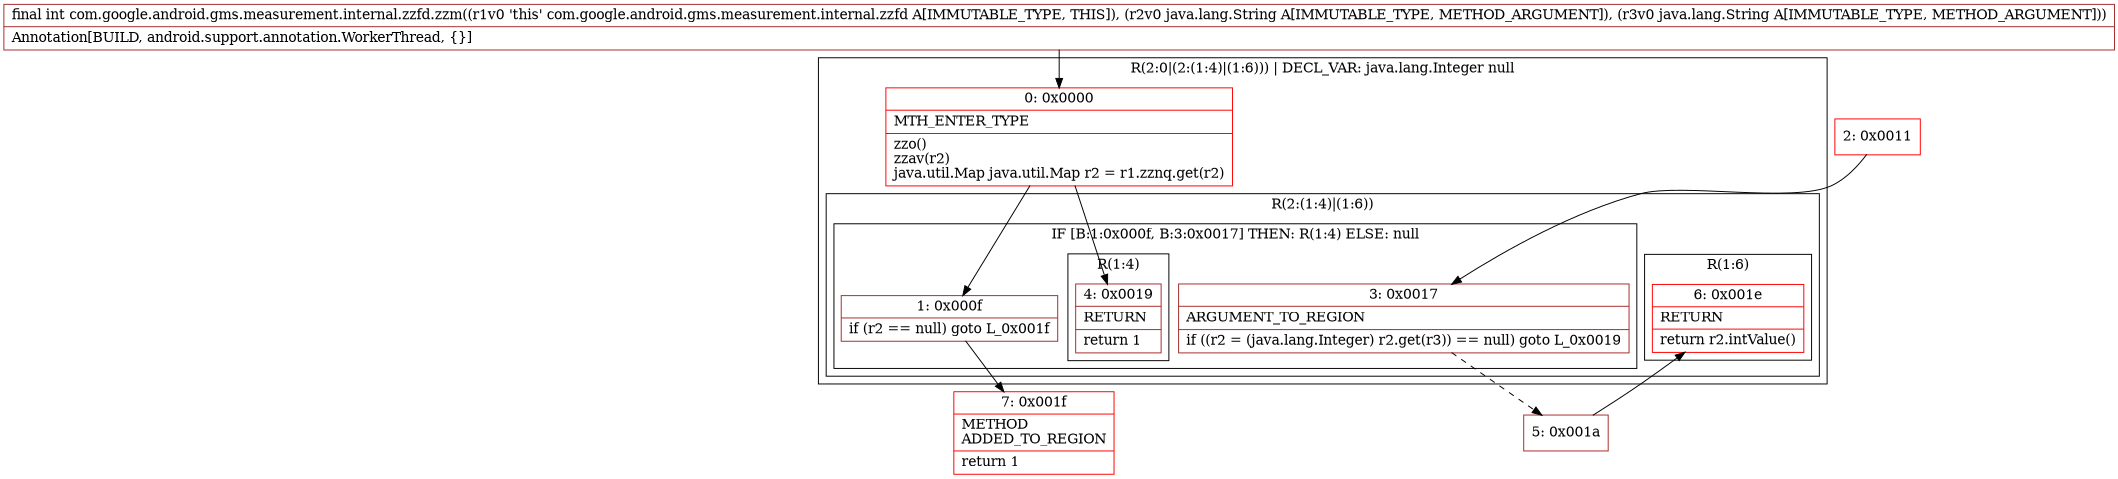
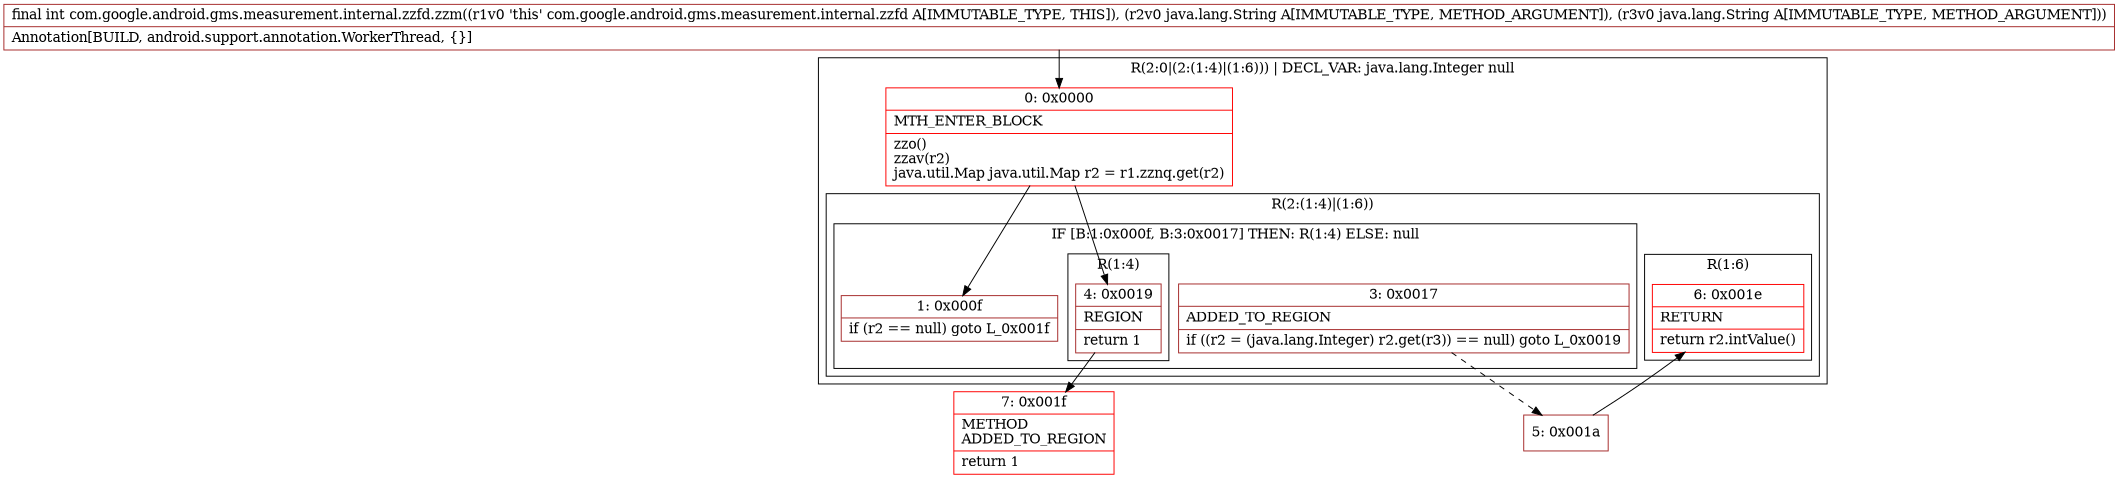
(962, 121) -> (968, 121)
(1878, 137) -> none
(1115, 317) -> (1113, 317)
(1276, 317) -> (1259, 317)
(982, 362) -> (1083, 368)
